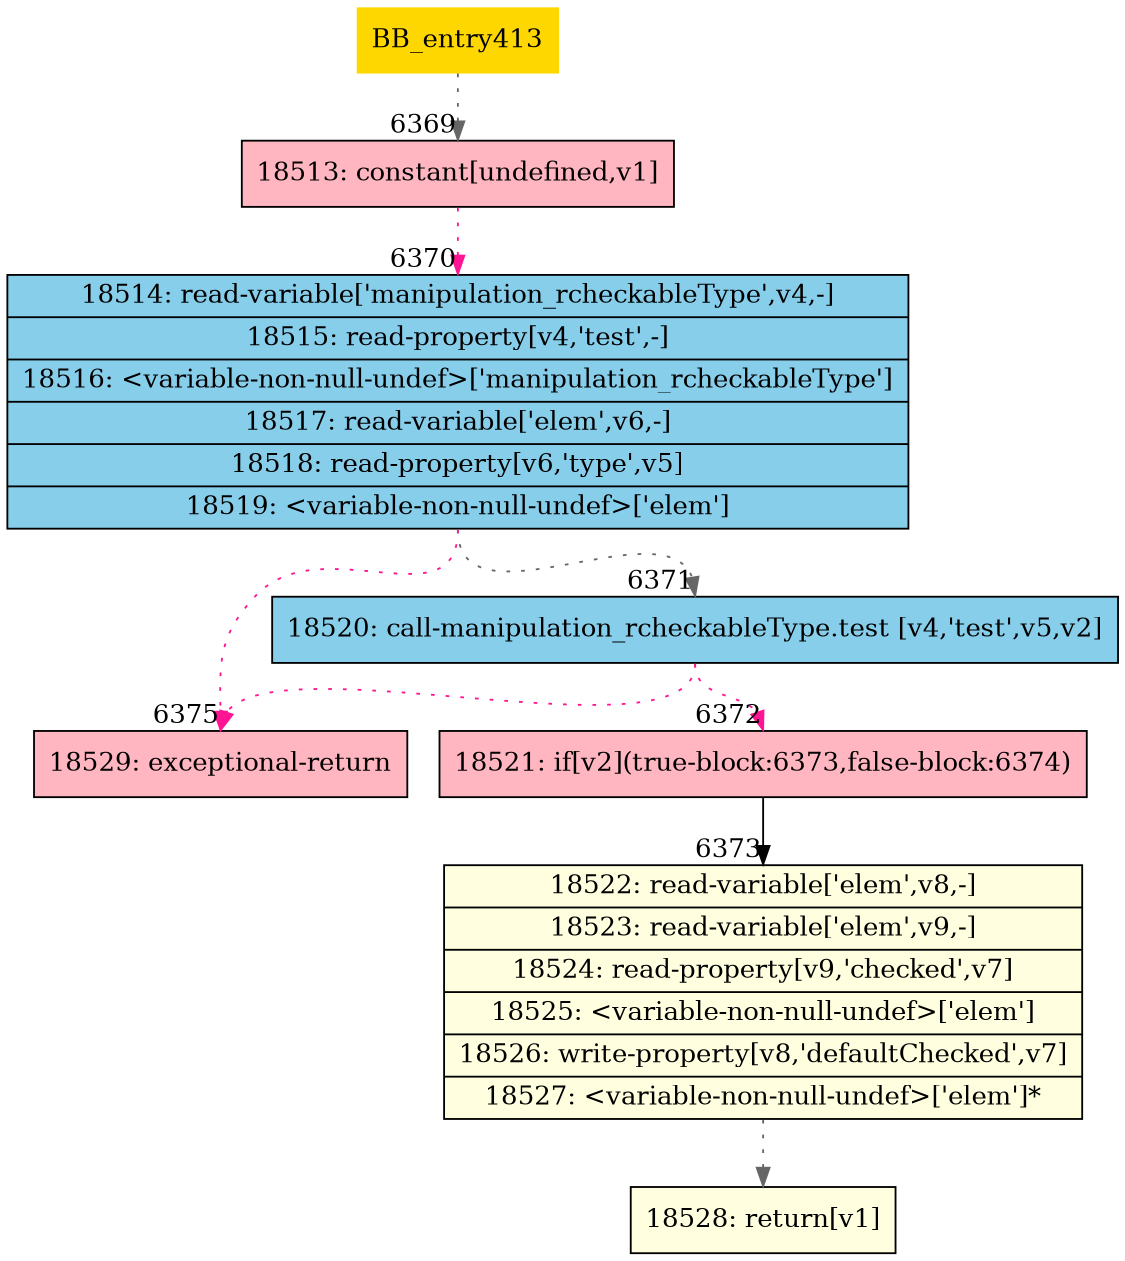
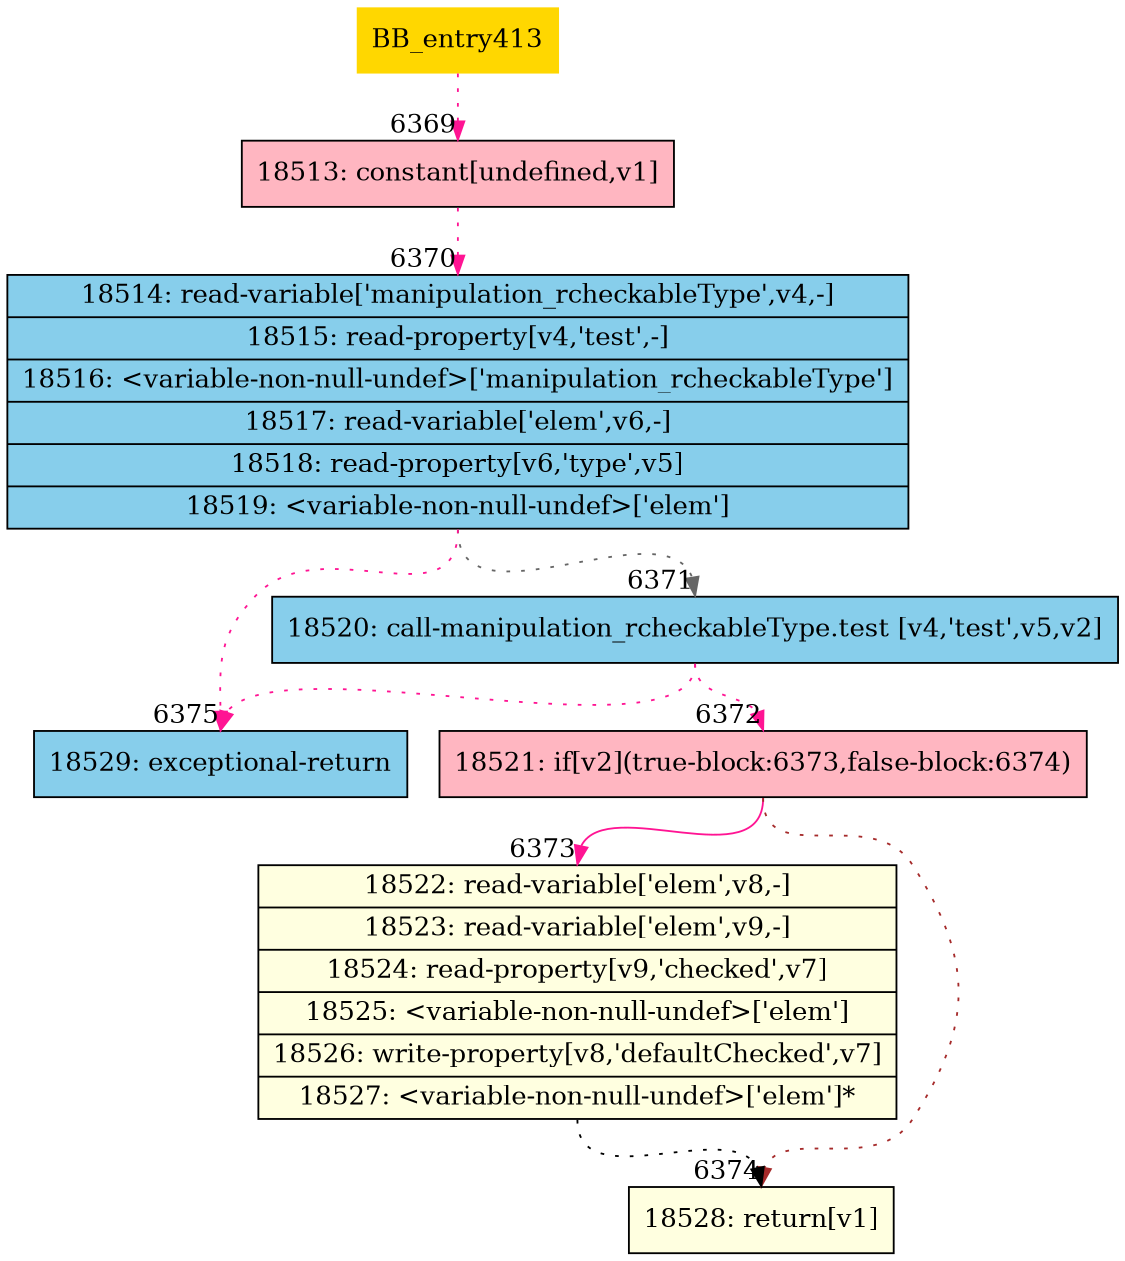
(458, 97) -> (458, 97)
(221, 764) -> (221, 764)
(763, 822) -> (680, 832)
none -> (958, 984)
(763, 1144) -> (660, 1154)
